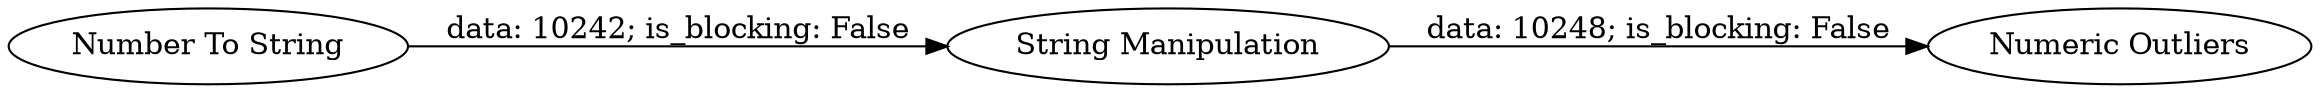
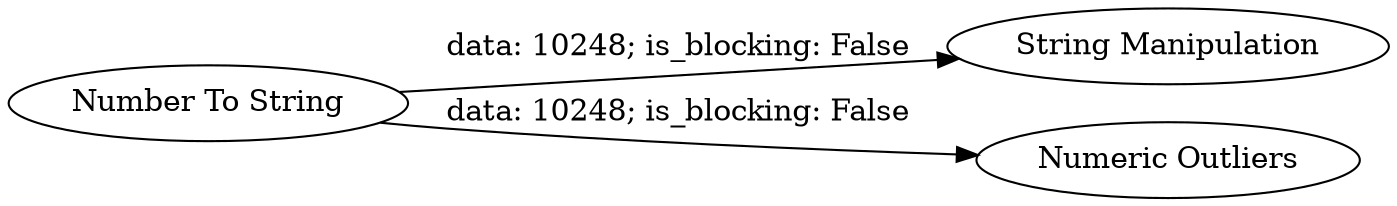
(678, 31) -> (678, 47)
(1647, 46) -> (668, 142)
